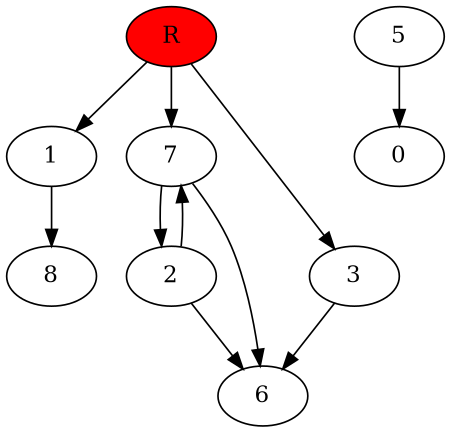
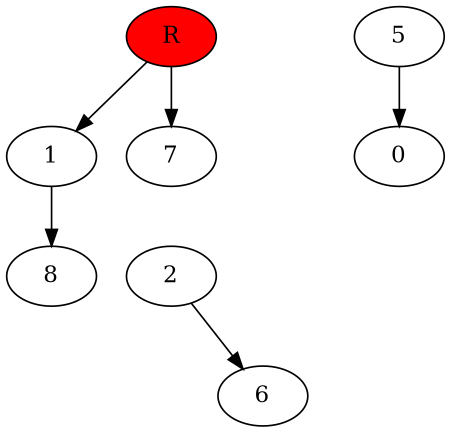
(160, 208) -> none
(183, 225) -> none
(237, 262) -> none
(354, 276) -> none
